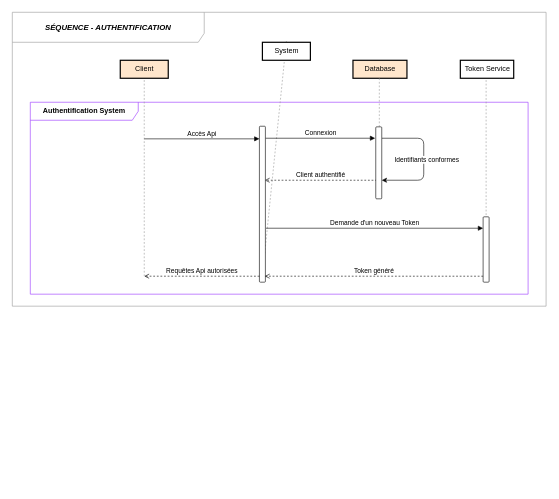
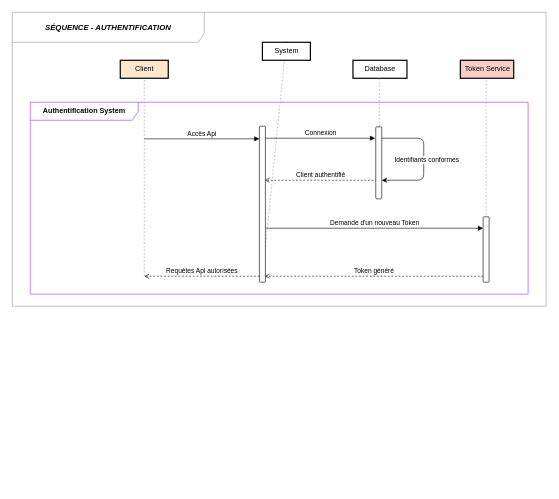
(380, 69) -> (380, 69)
(487, 69) -> (487, 69)
